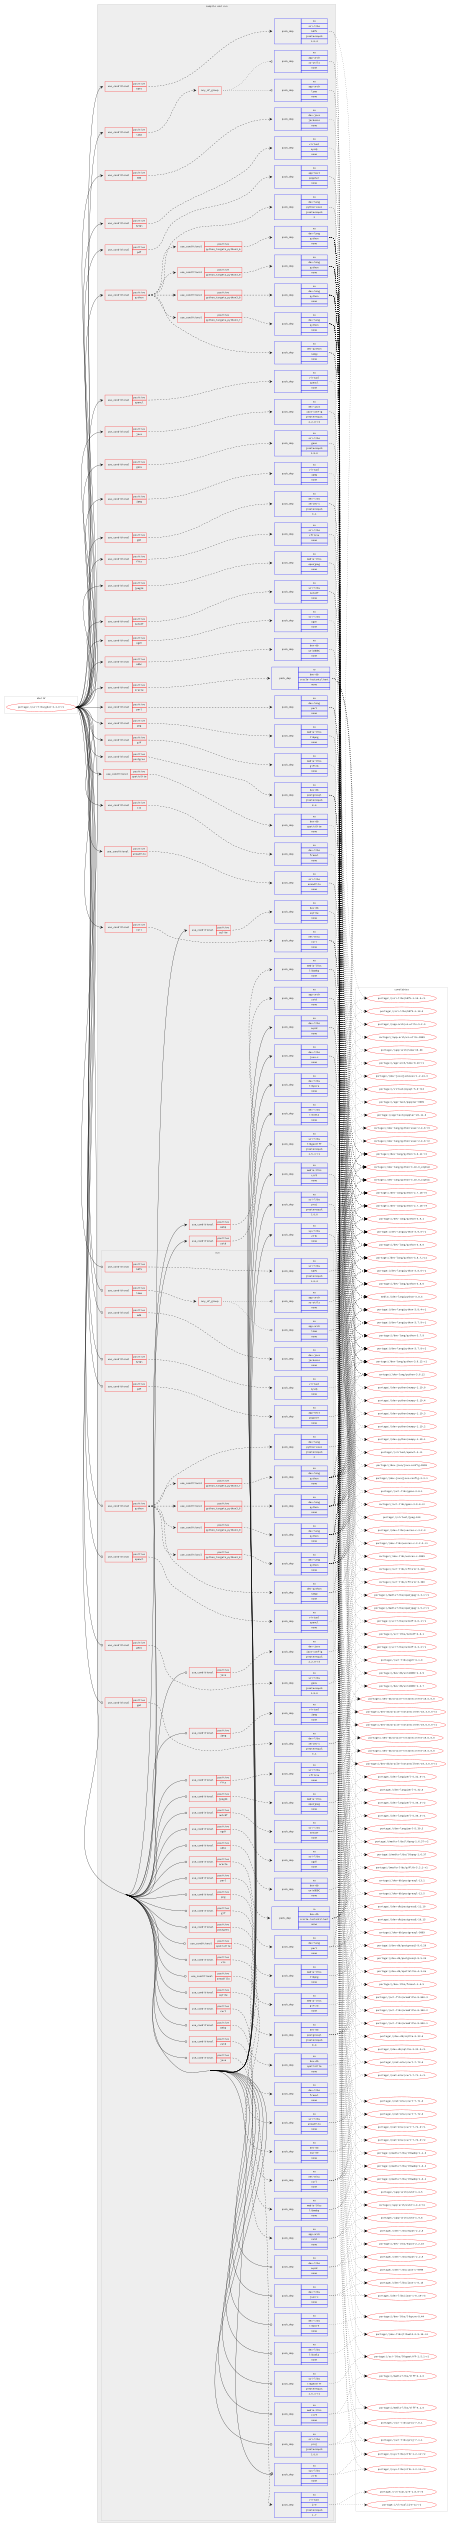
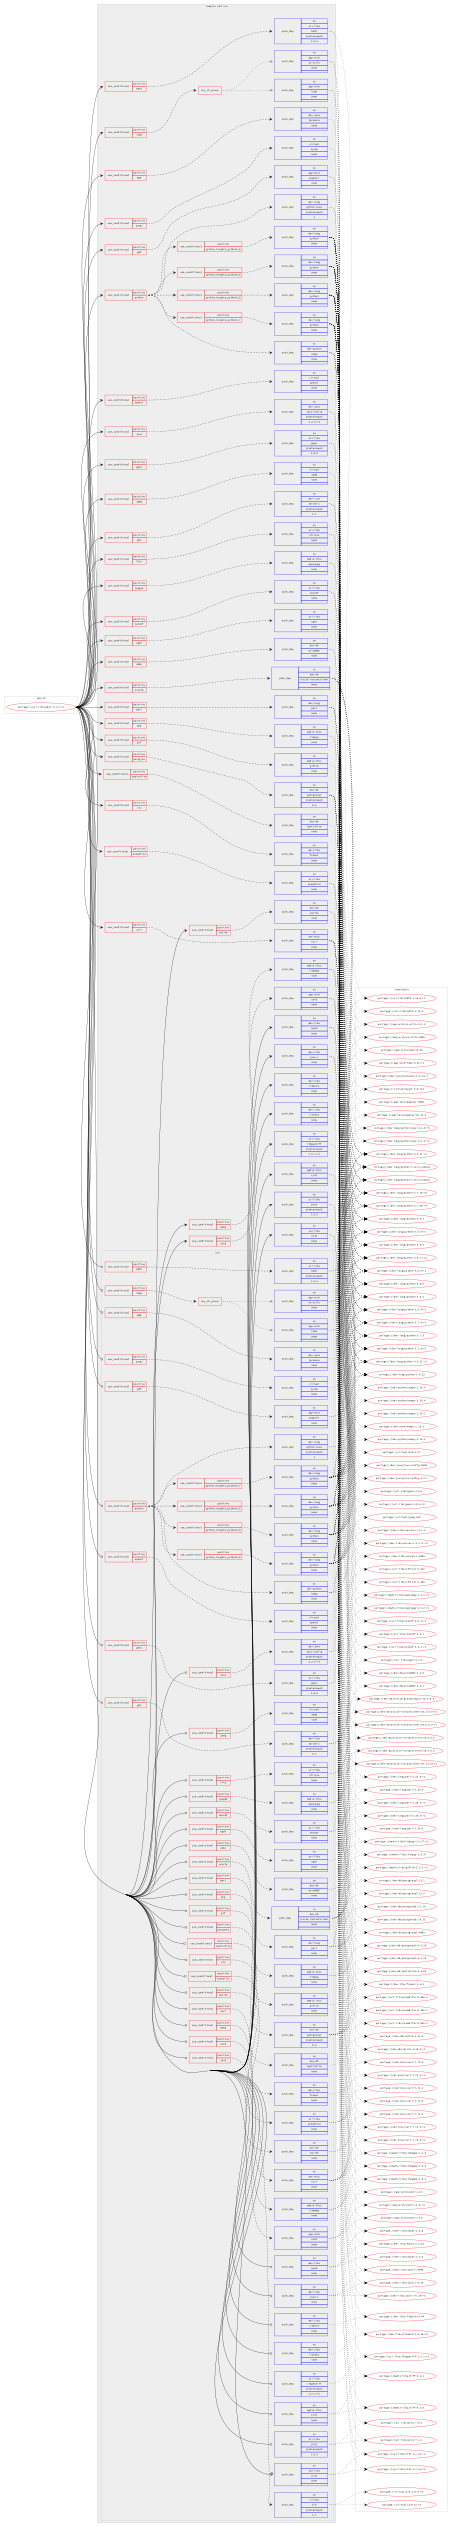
(402, 1297) -> (402, 1297)
(402, 1427) -> (402, 1427)
(402, 1452) -> (402, 1452)
(402, 1699) -> (402, 1699)
none -> (402, 2088)
